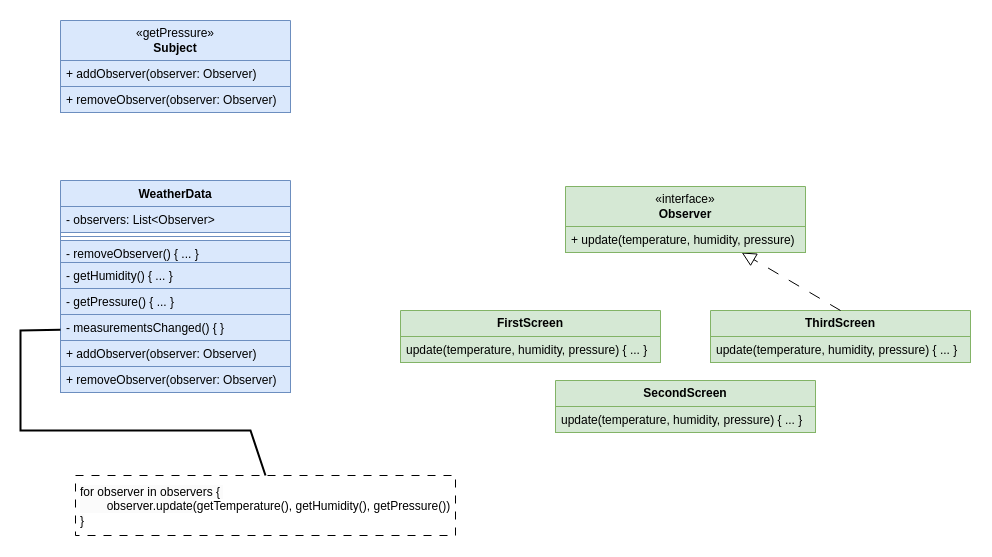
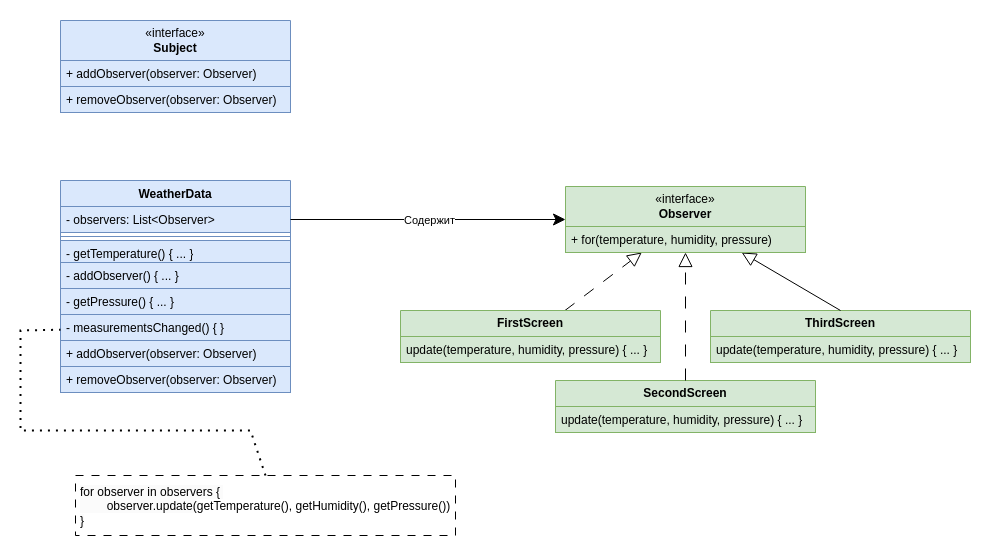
(176, 41) -> (176, 41)
none -> (424, 220)
(687, 248) -> (687, 248)
(143, 255) -> (143, 255)
(763, 265) -> (763, 265)
none -> (686, 276)
(130, 277) -> (133, 277)
none -> (607, 279)
(90, 431) -> (90, 431)
